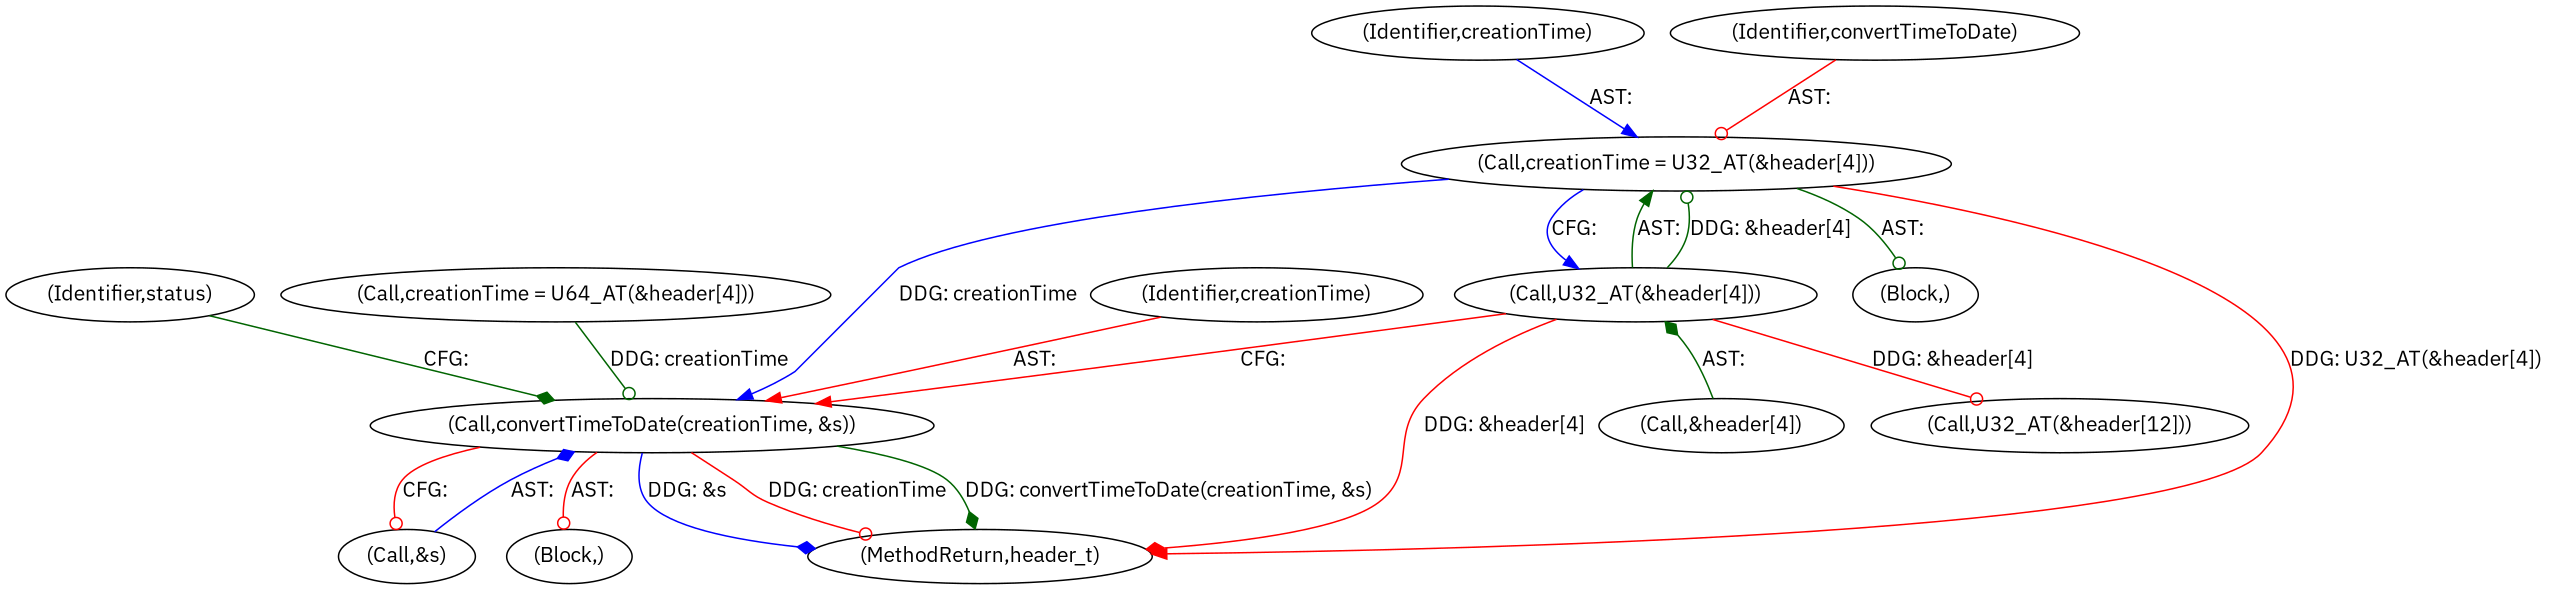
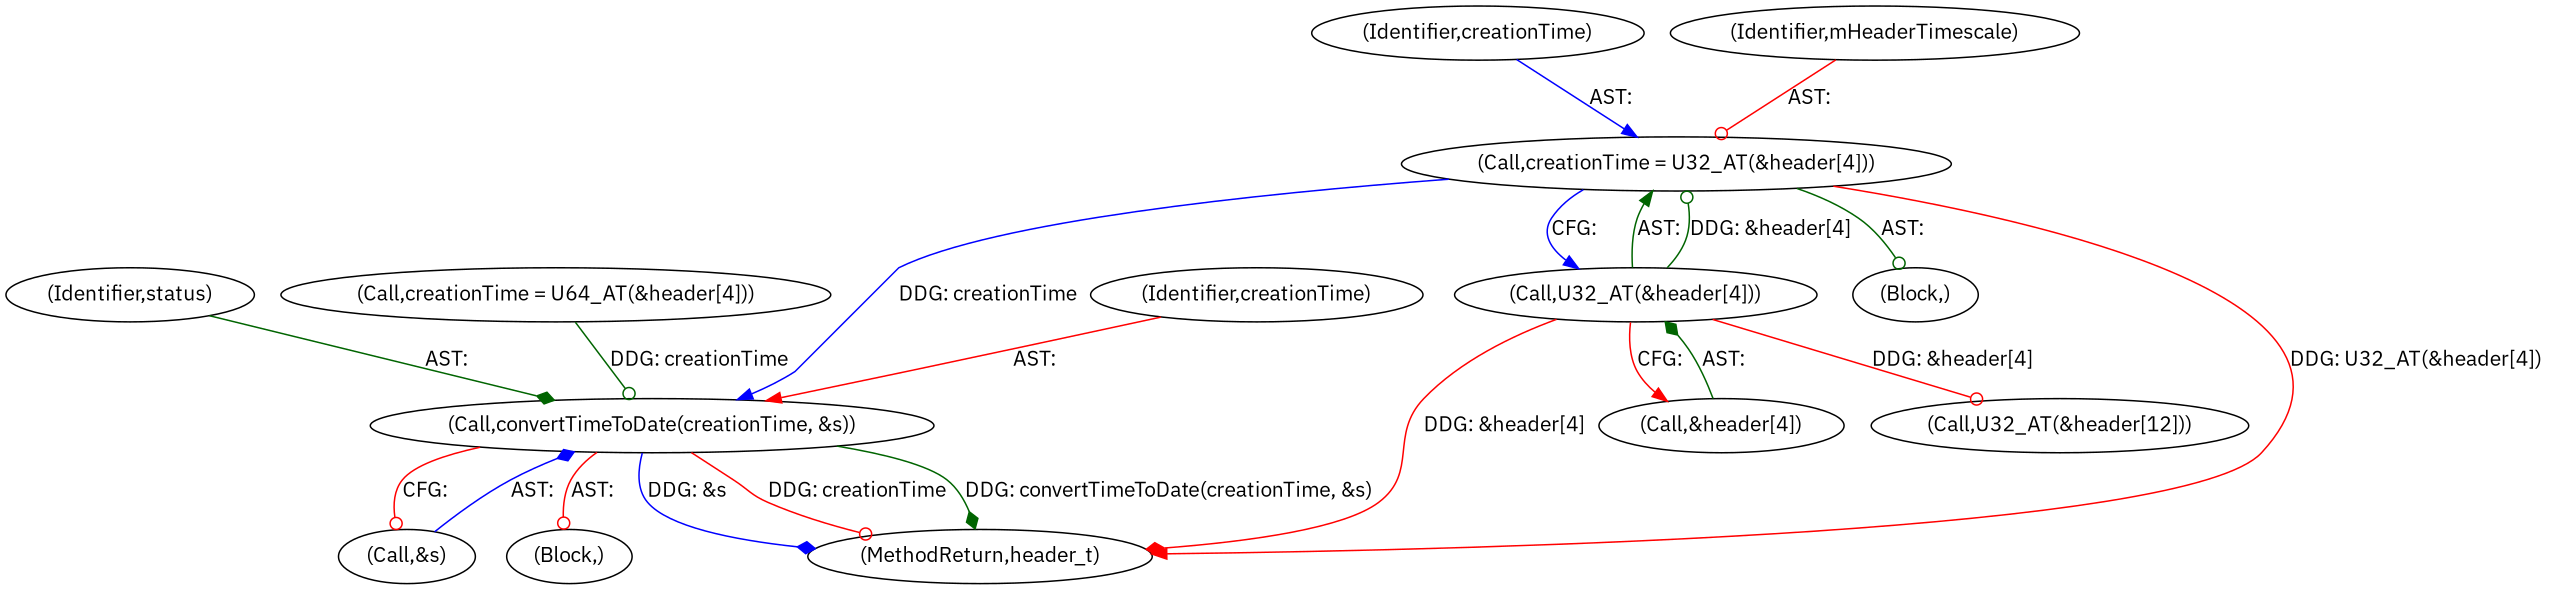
(1875, 33) -> (1875, 33)
(1168, 358) -> (1633, 361)
(449, 360) -> (449, 360)
